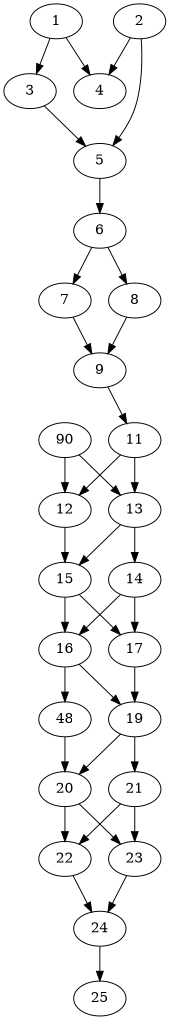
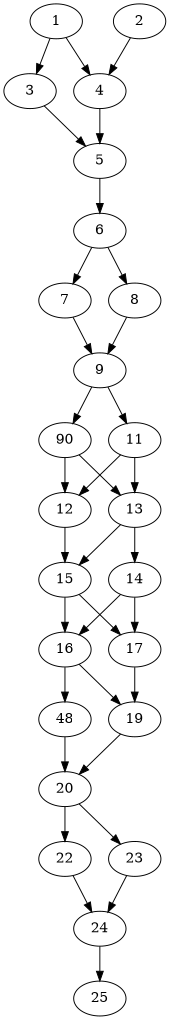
(139, 90) -> (100, 121)
none -> (85, 401)
(135, 789) -> none
